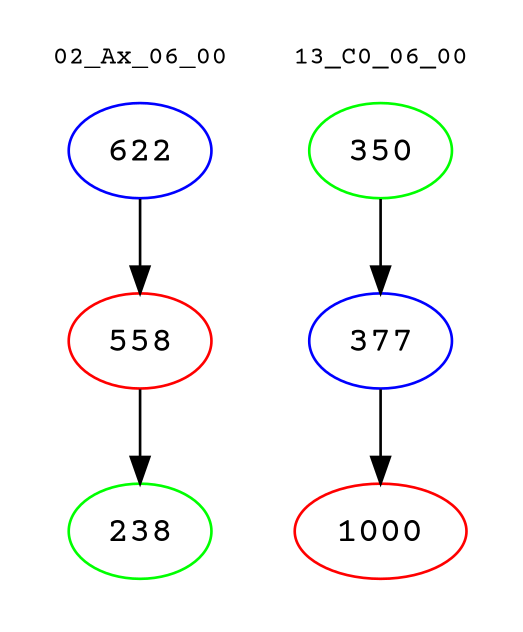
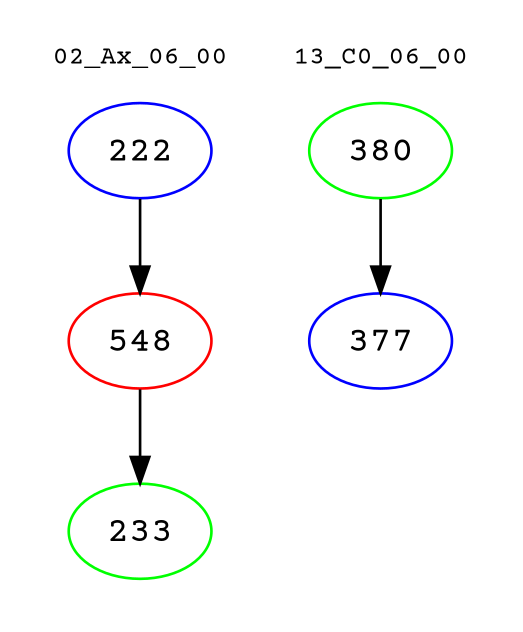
(140, 151) -> (140, 151)
(381, 151) -> (381, 151)
(140, 341) -> (140, 341)
(140, 531) -> (140, 531)
(381, 531) -> none
